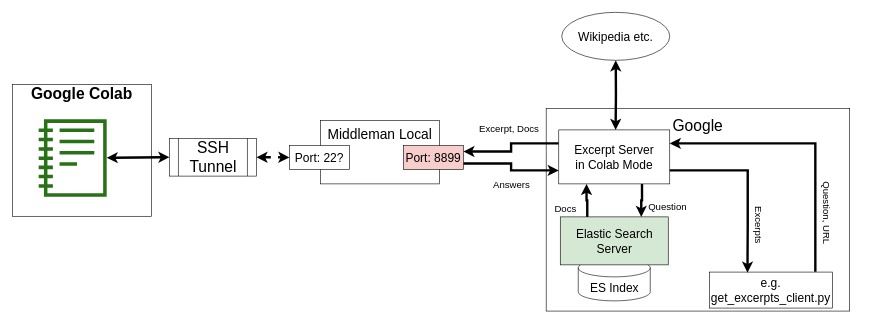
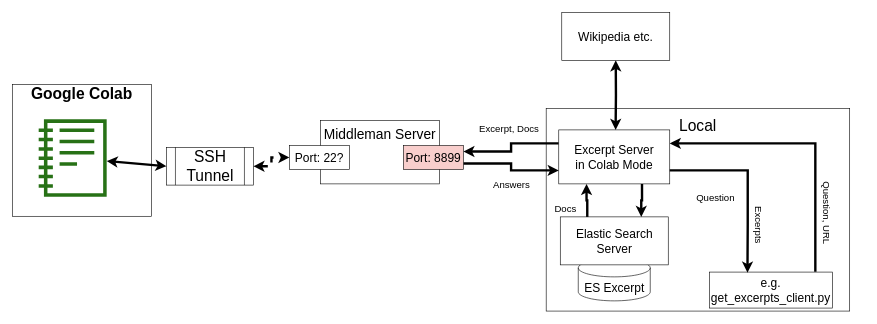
(616, 36) -> (616, 36)
(380, 152) -> (380, 152)
(213, 157) -> (210, 166)
(668, 206) -> (716, 197)
(698, 210) -> (698, 210)
(614, 241) -> (614, 241)
(615, 288) -> (615, 288)
